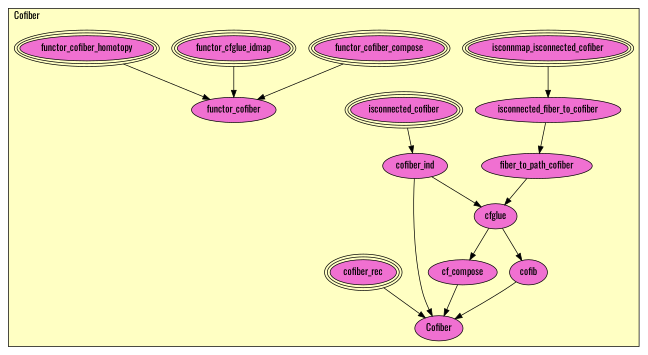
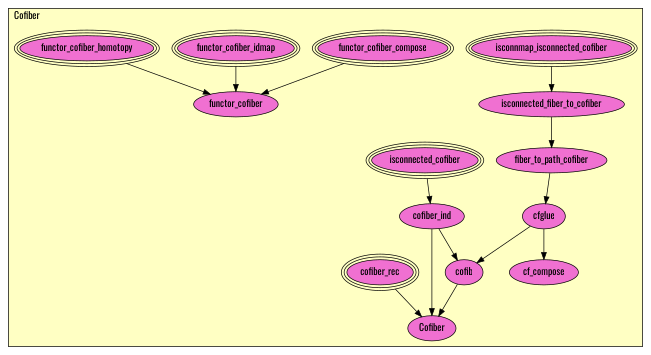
(234, 48) -> (236, 48)
(453, 190) -> (446, 241)
(452, 297) -> none
